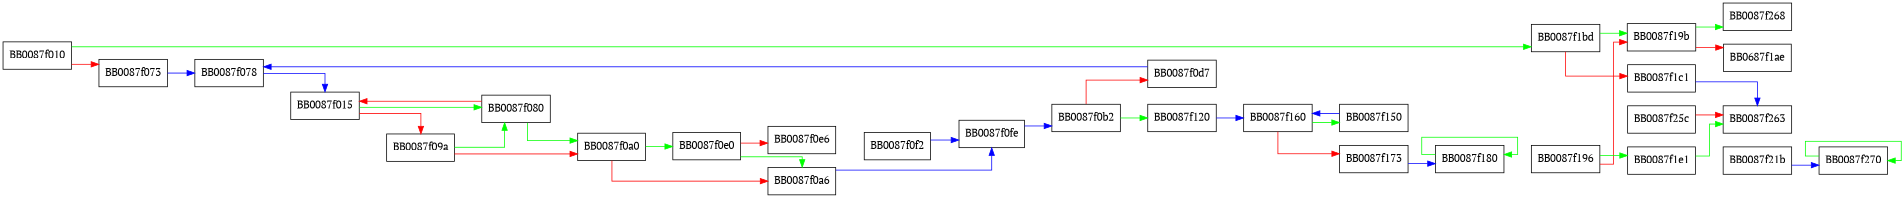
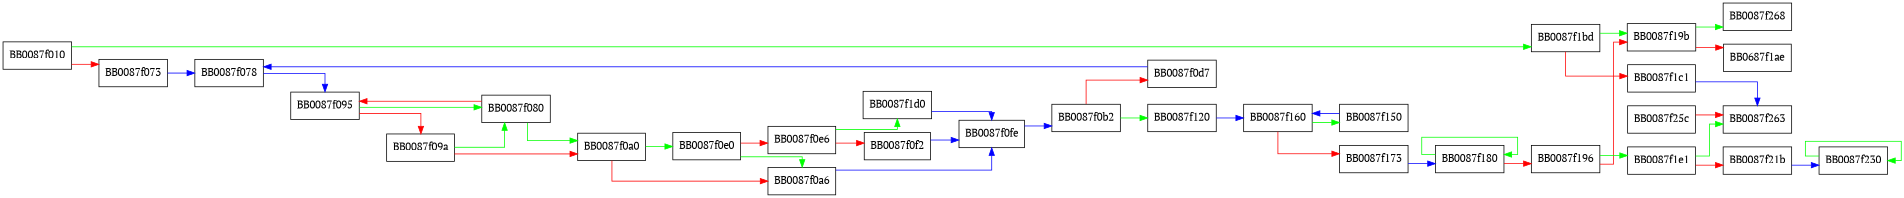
none -> (897, 105)
(325, 106) -> (325, 106)
none -> (846, 143)
(1853, 161) -> (1853, 161)
none -> (1514, 164)
none -> (1706, 165)
